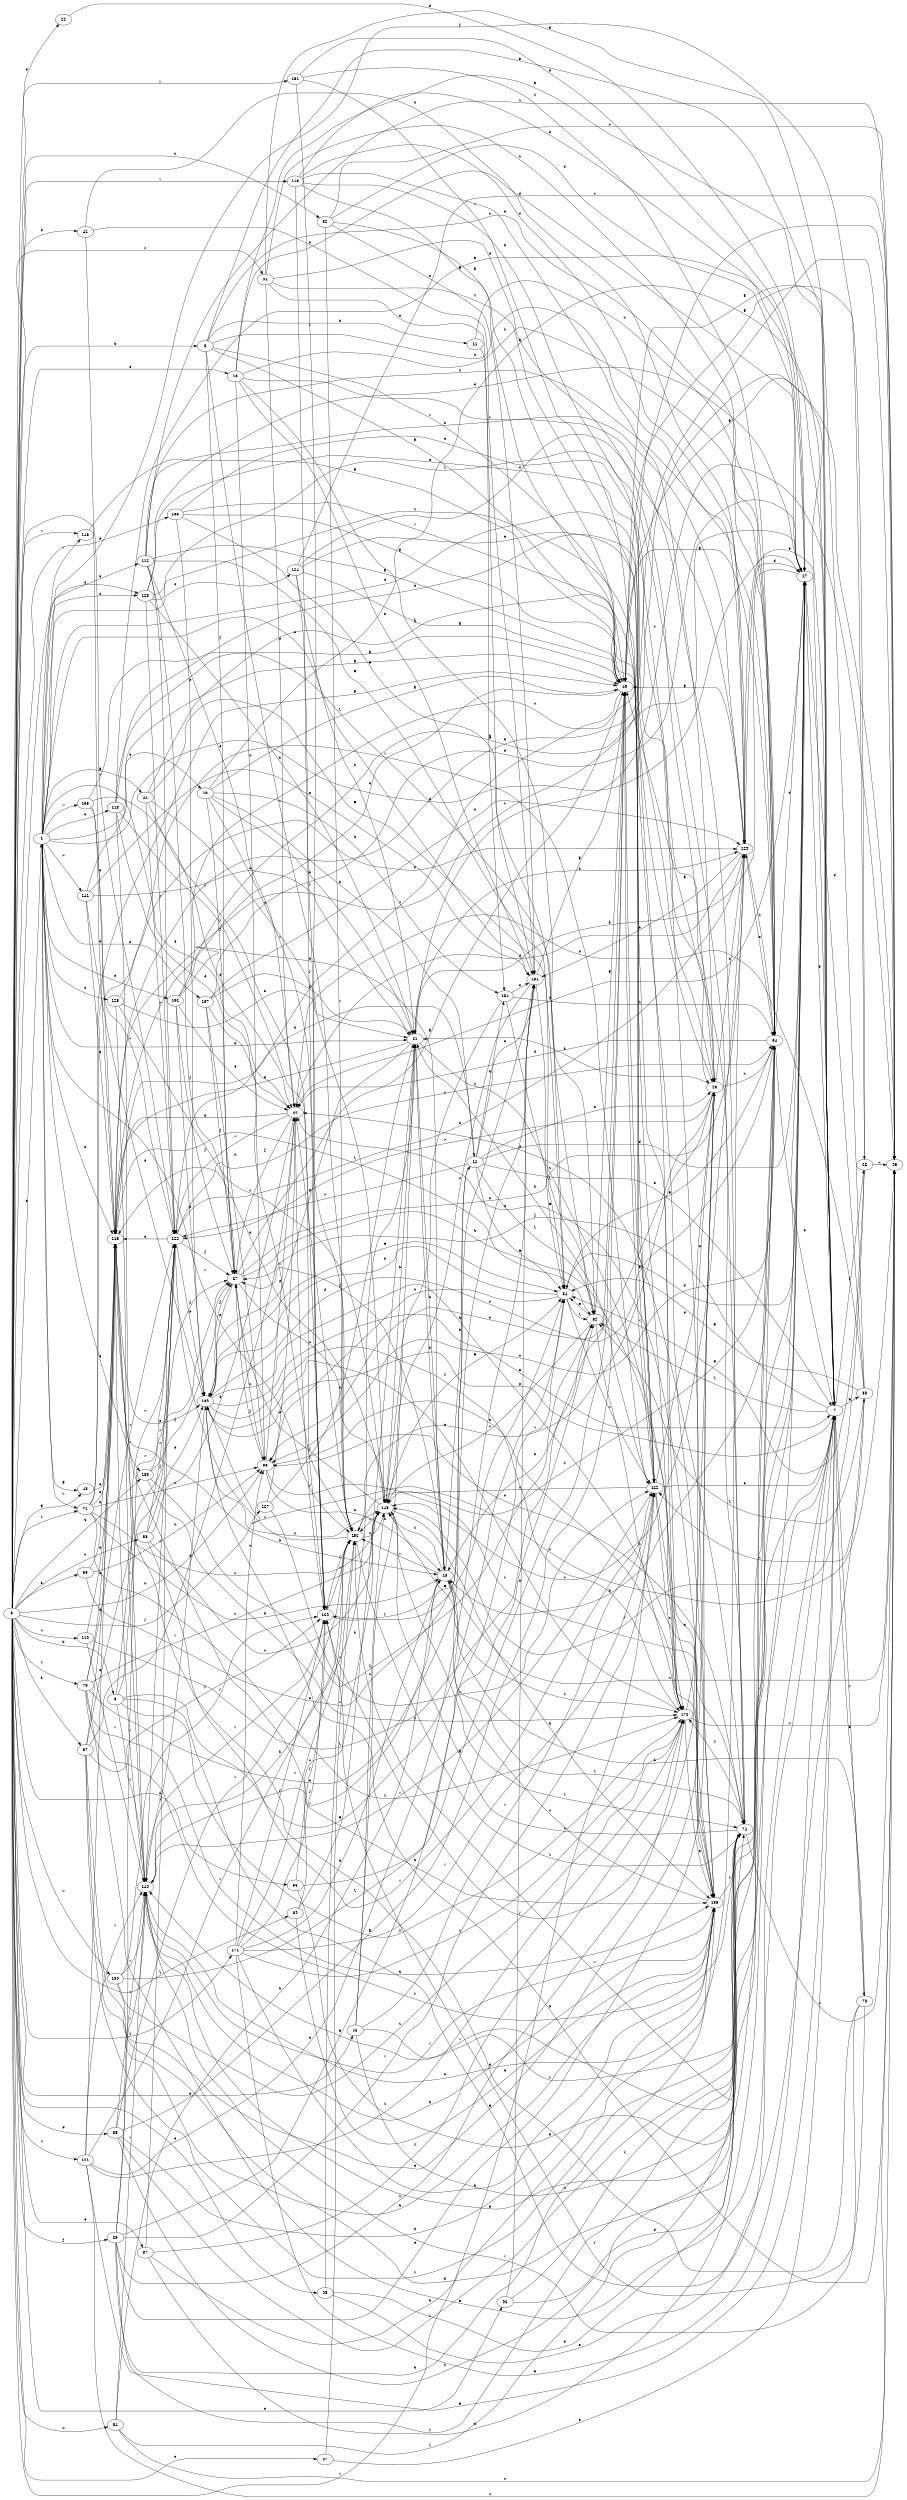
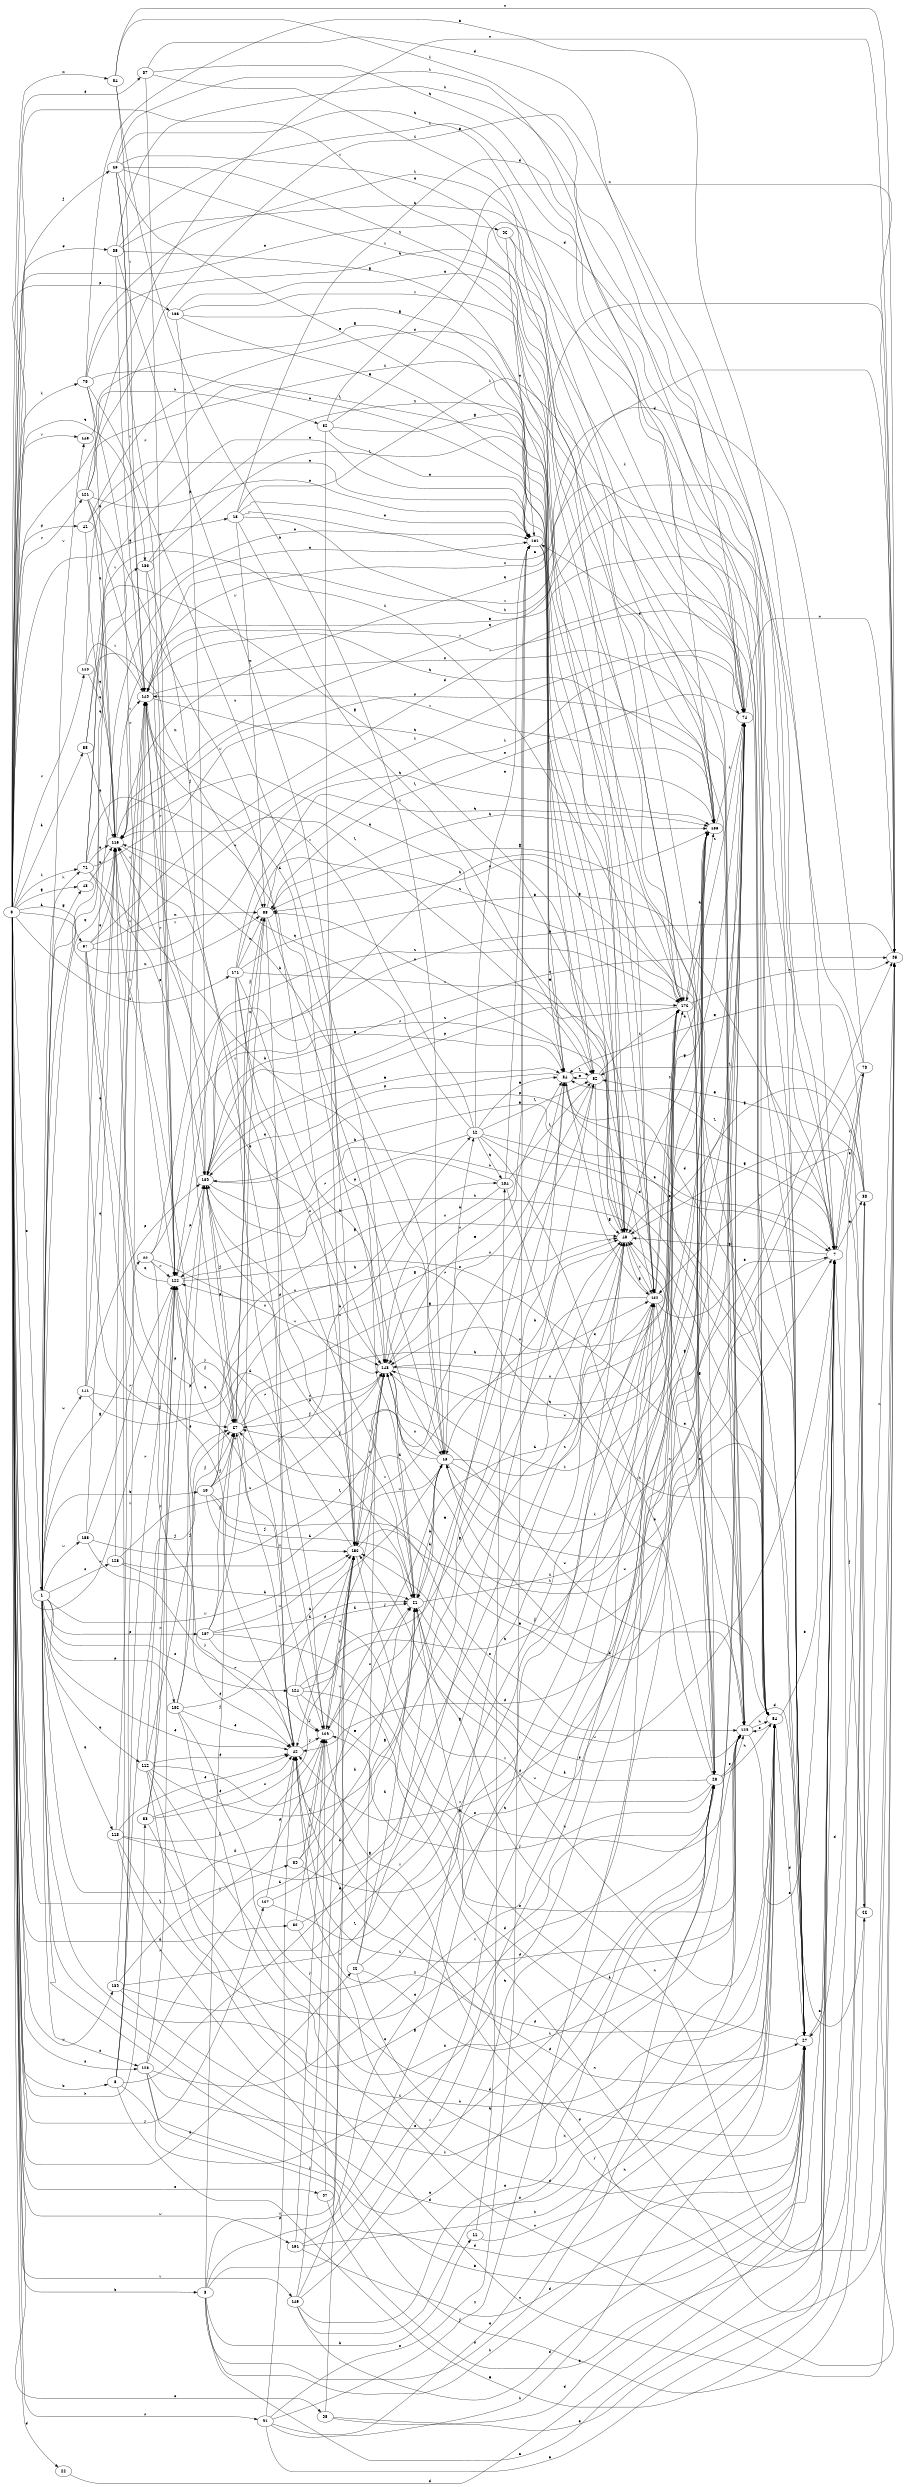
none -> (363, 1182)
(625, 1616) -> (625, 1569)
